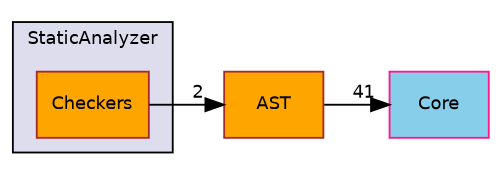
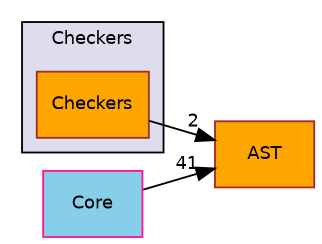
(93, 40) -> (93, 40)
(347, 105) -> (170, 182)
